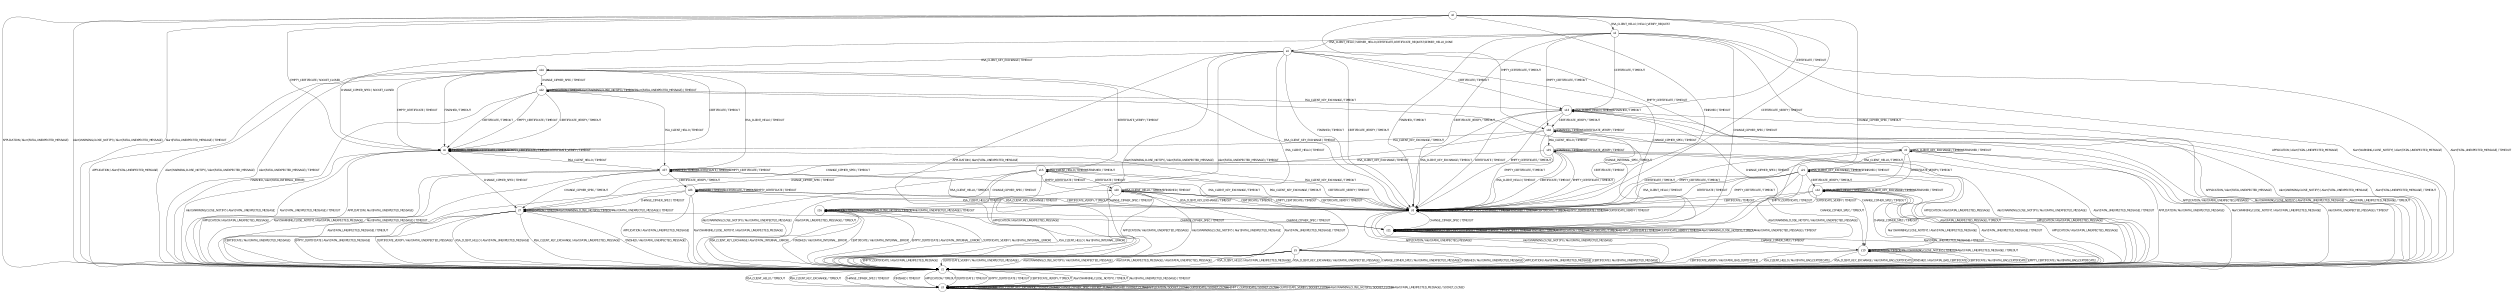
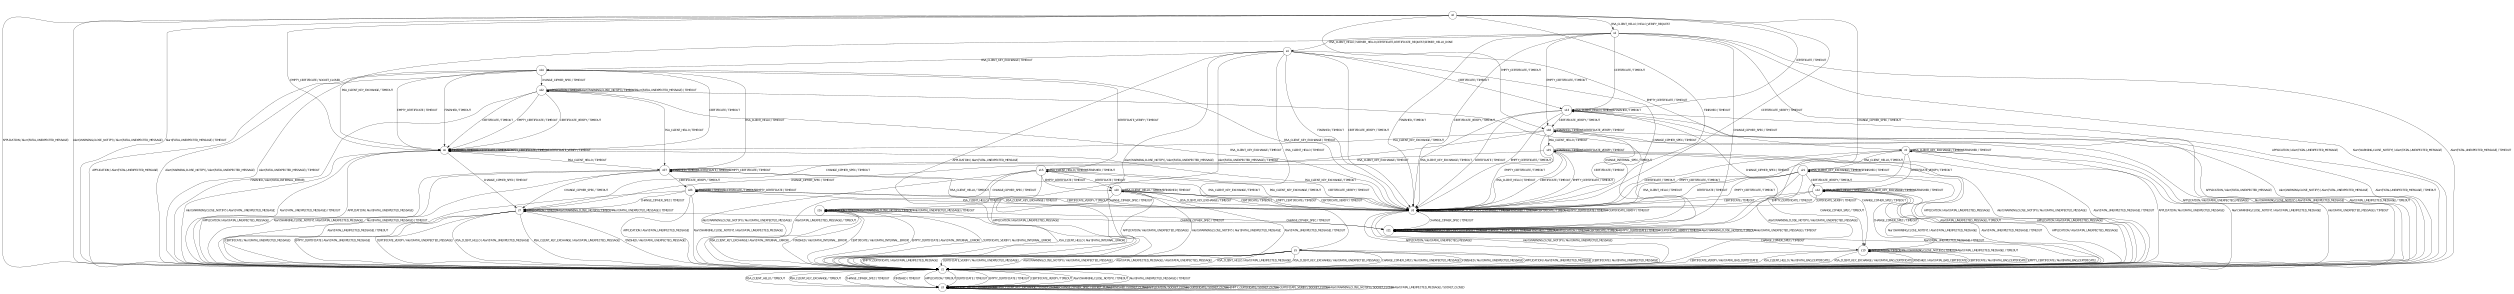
(367, 90) -> (367, 90)
(1053, 96) -> (983, 132)
